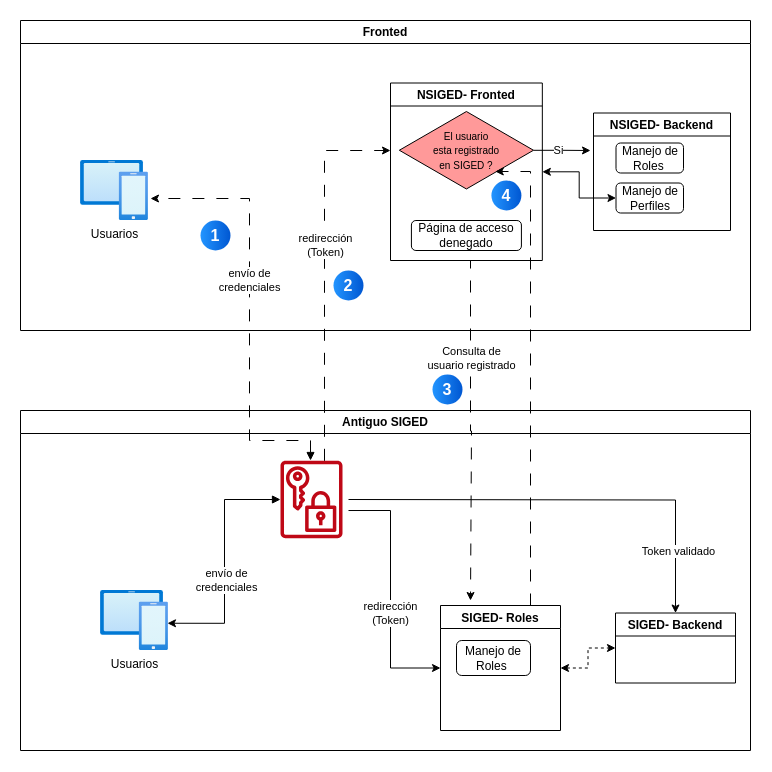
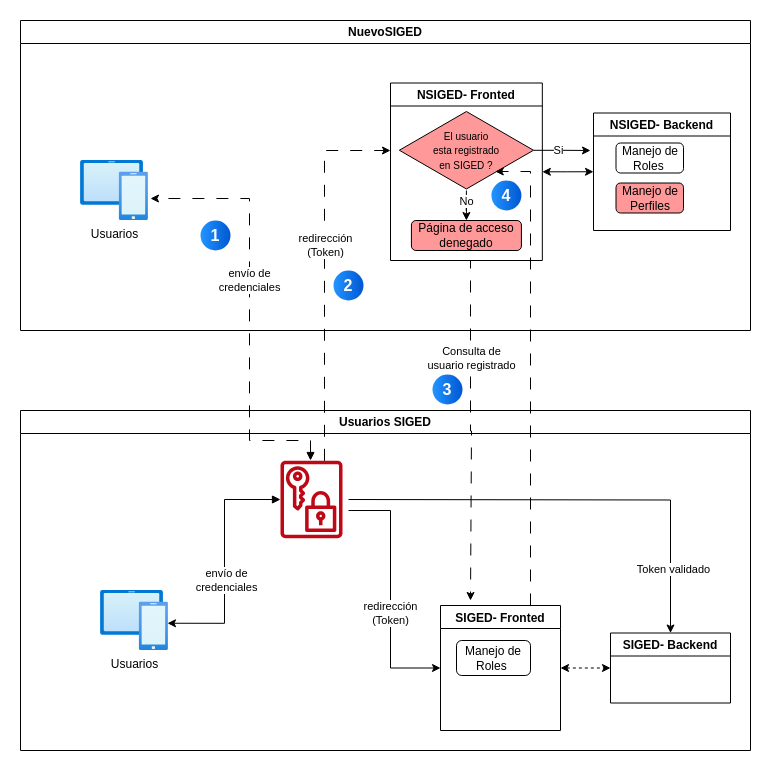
(386, 33) -> (386, 33)
(580, 198) -> (582, 172)
(650, 198) -> (650, 198)
none -> (466, 210)
(466, 236) -> (466, 236)
(386, 423) -> (386, 423)
(500, 618) -> (500, 618)
(676, 648) -> (671, 668)
